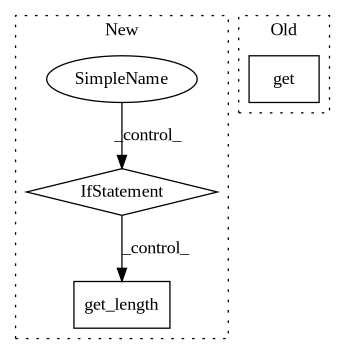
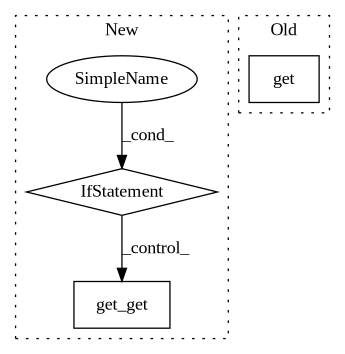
(148, 136) -> (148, 136)
(122, 305) -> (122, 305)
